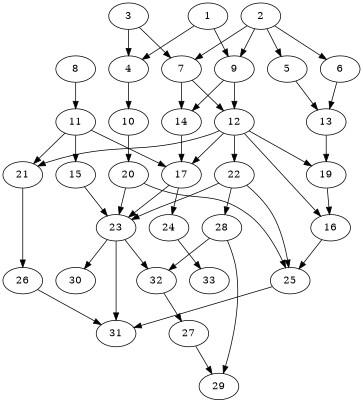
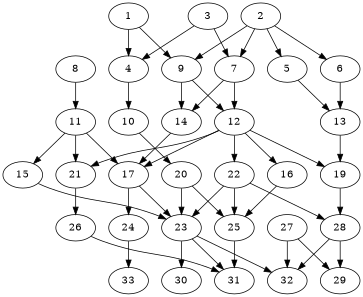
(328, 198) -> (340, 198)
(171, 304) -> (287, 251)
